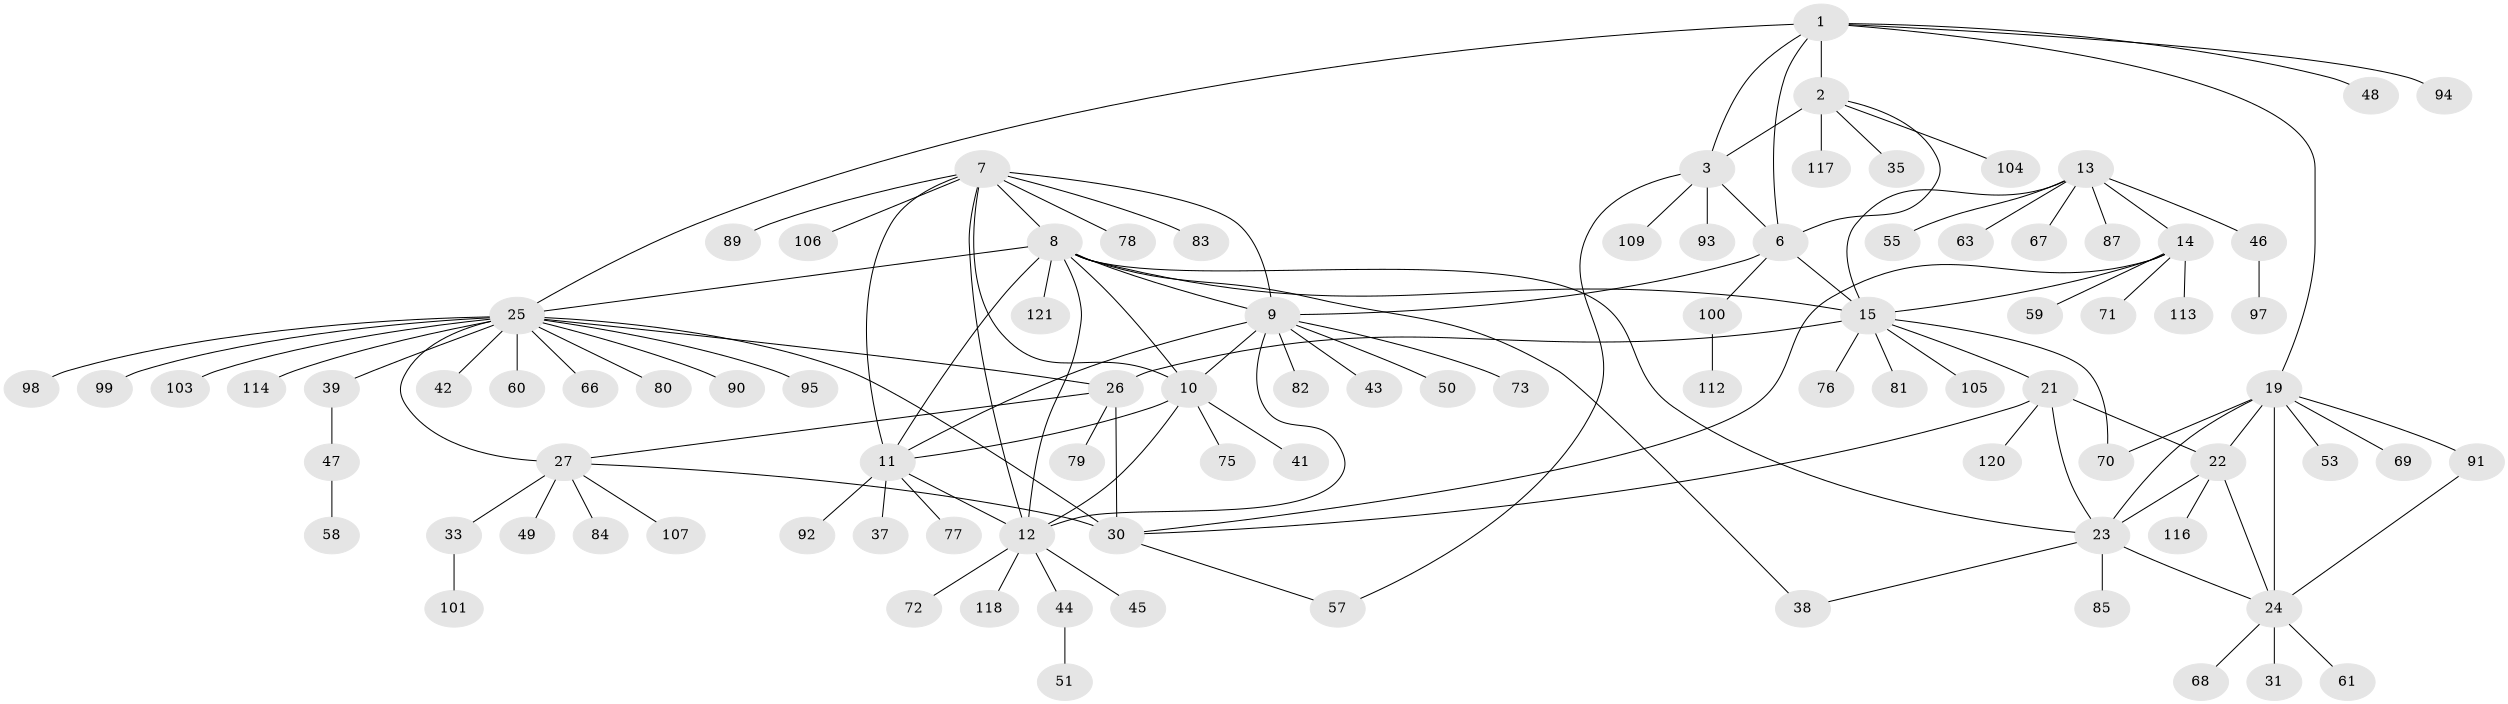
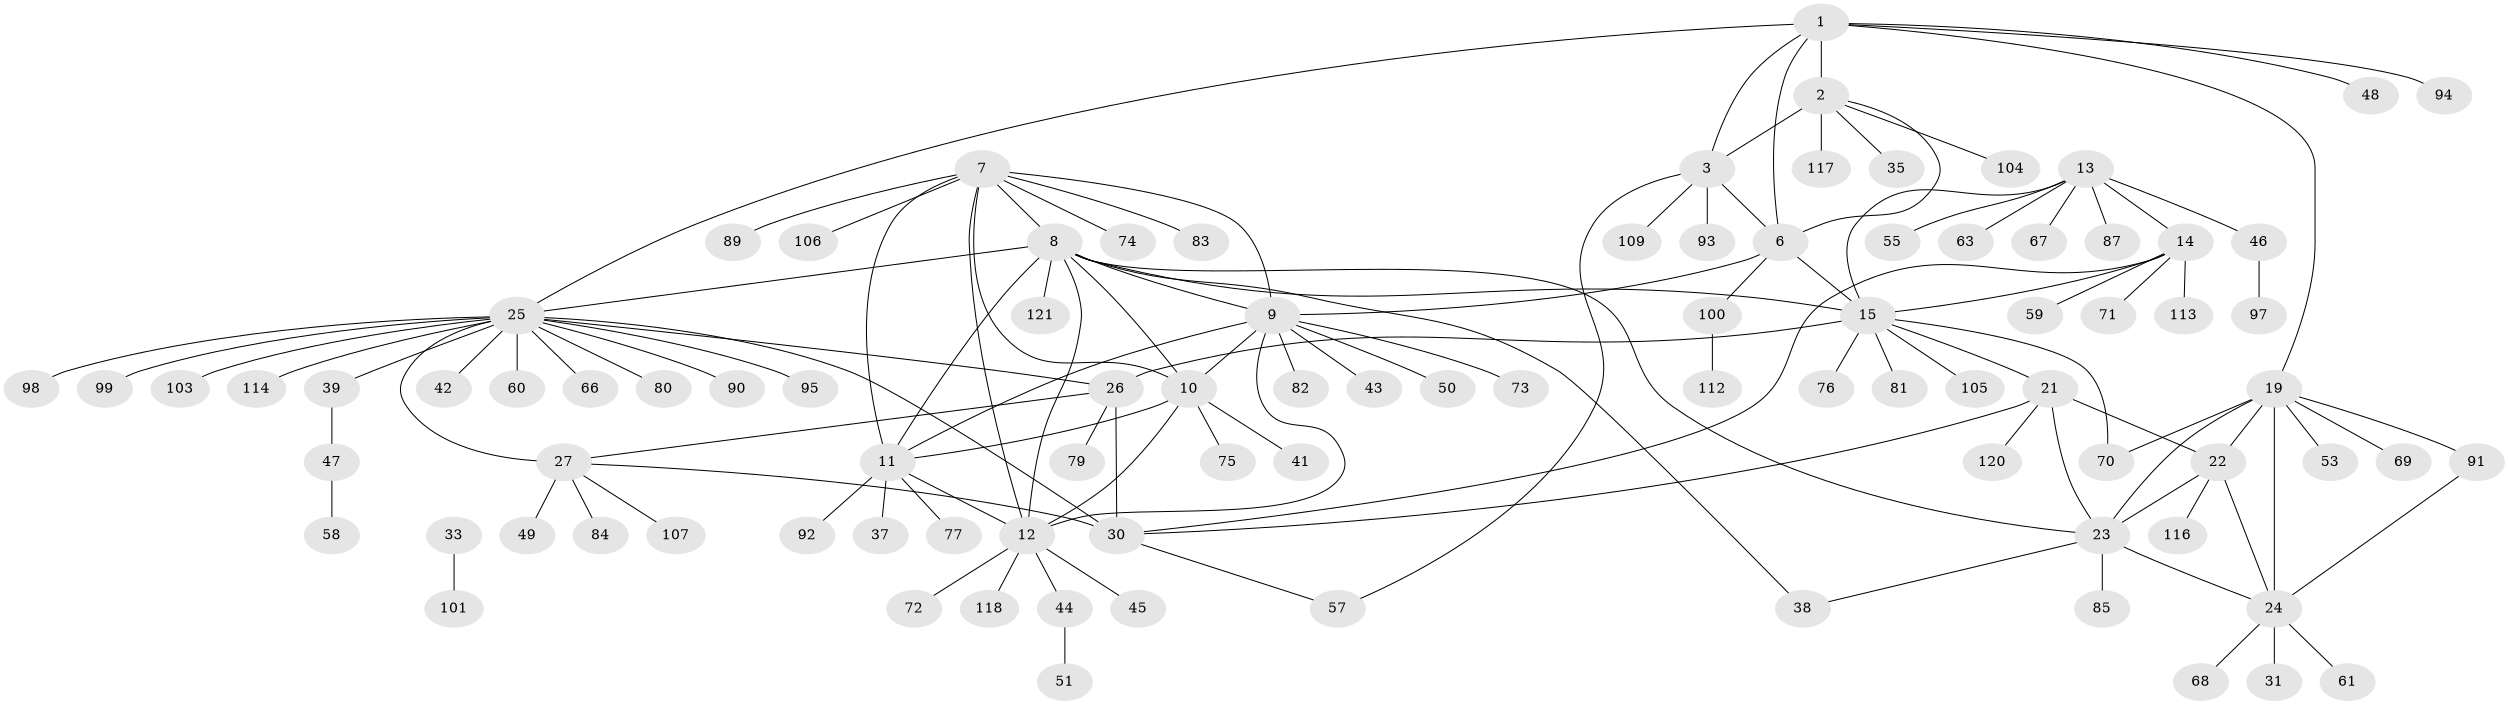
(1128, 242) -> (1128, 242)
(509, 499) -> none
